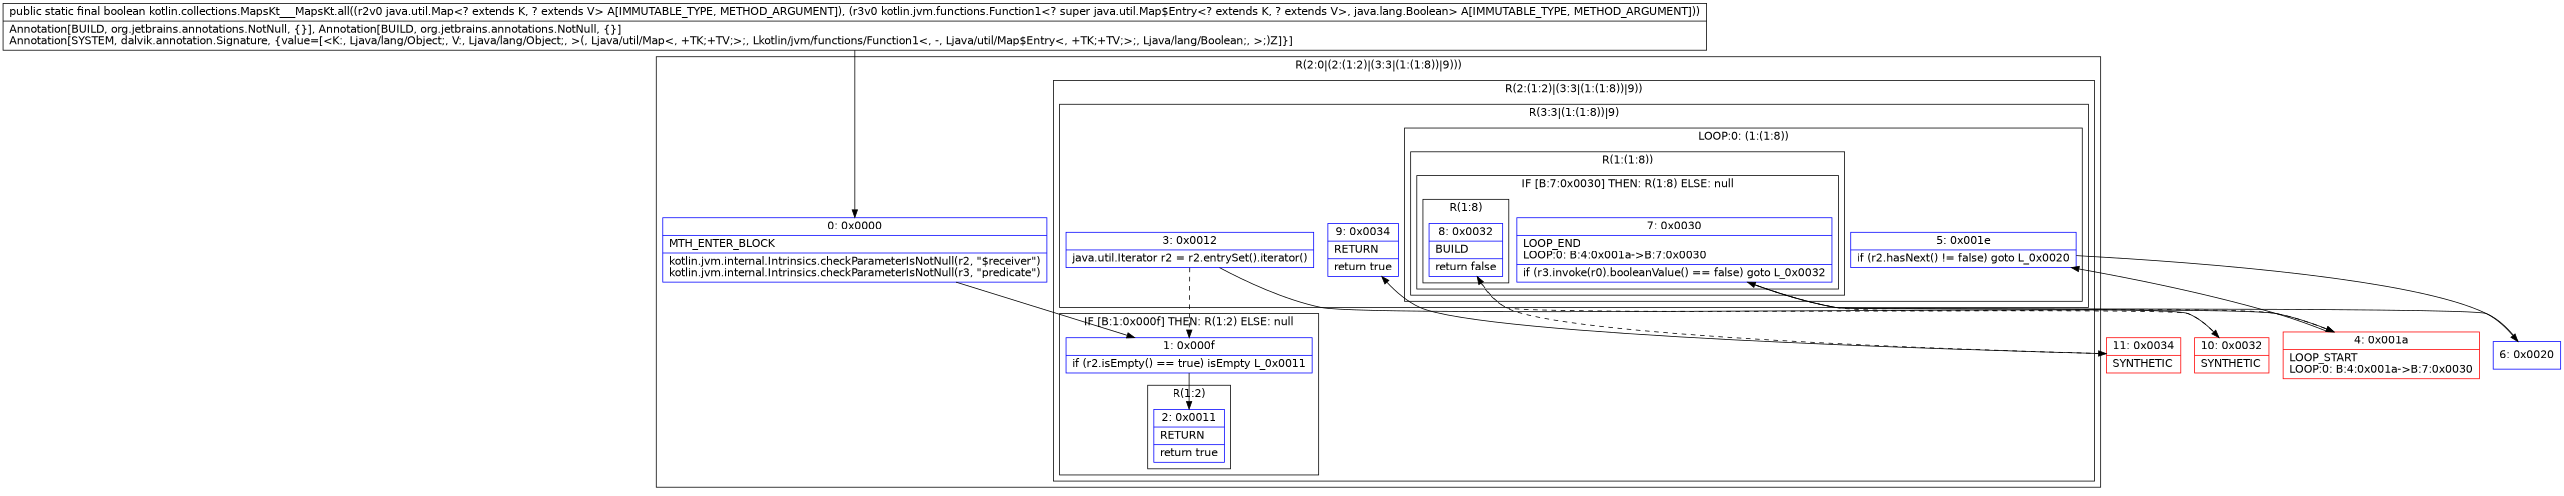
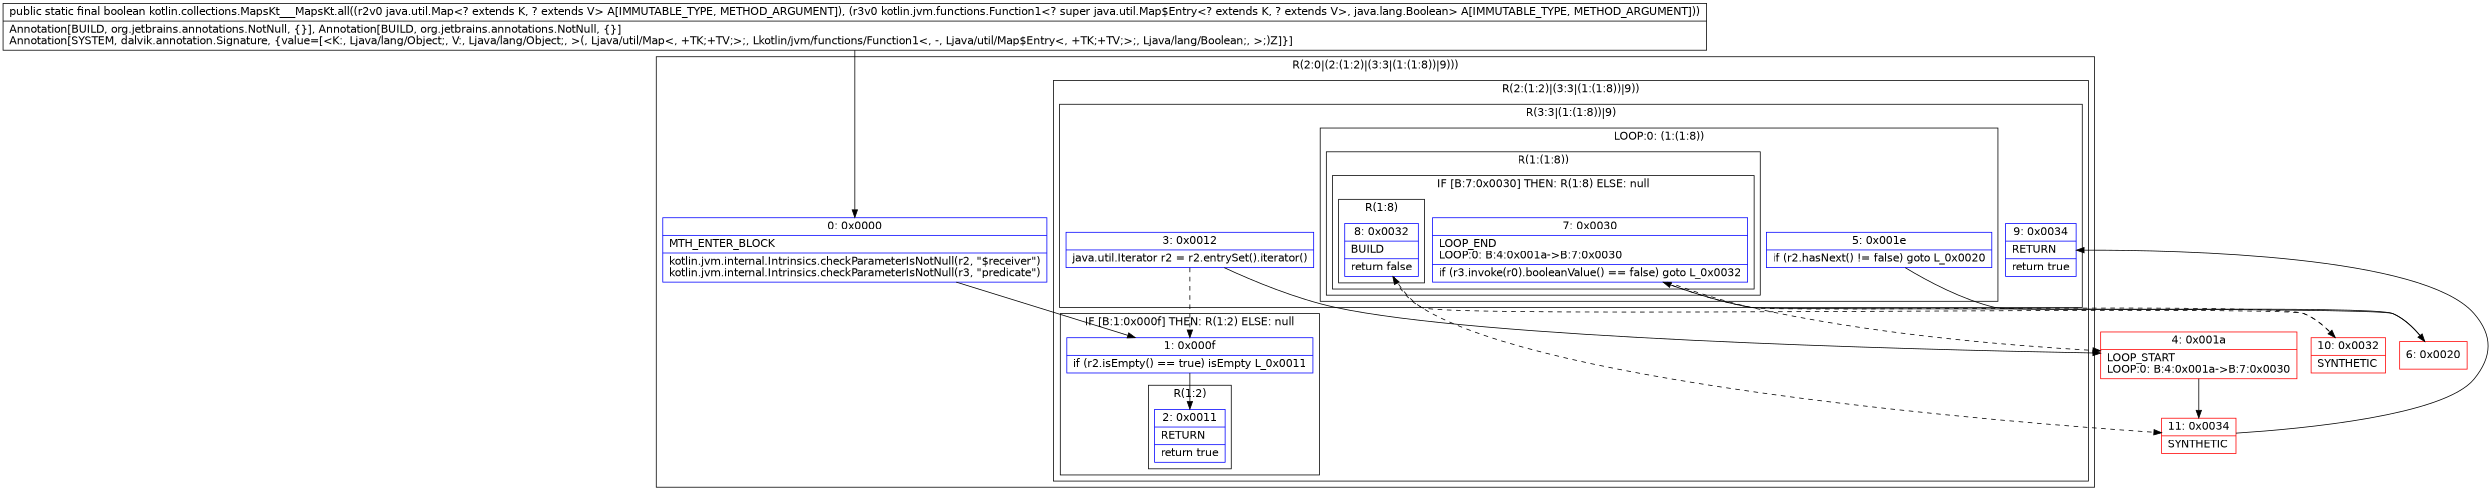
(2205, 295) -> (2199, 395)
(1982, 309) -> (1998, 308)
(2527, 355) -> (2433, 355)
